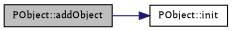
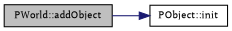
(58, 16) -> (58, 16)
